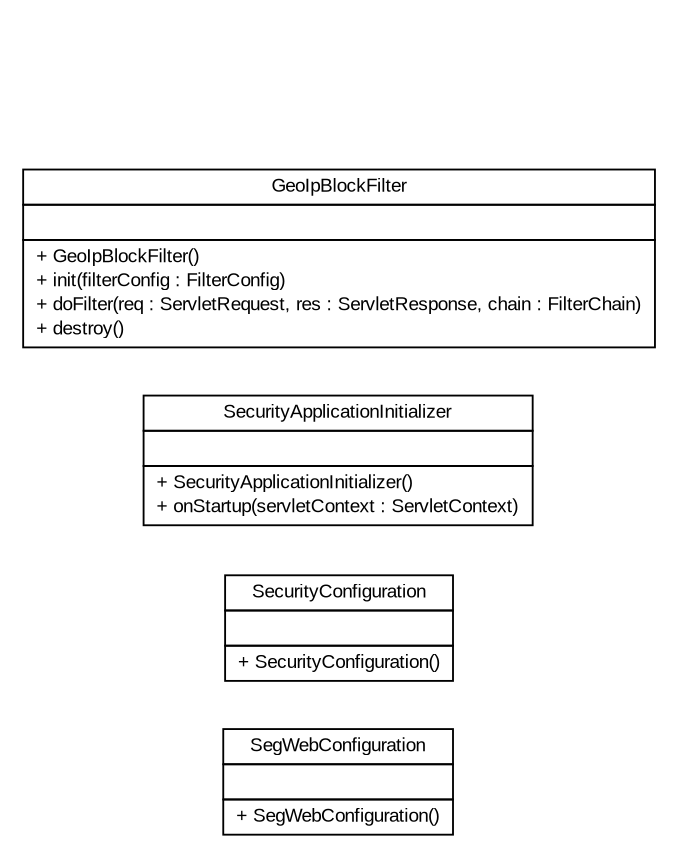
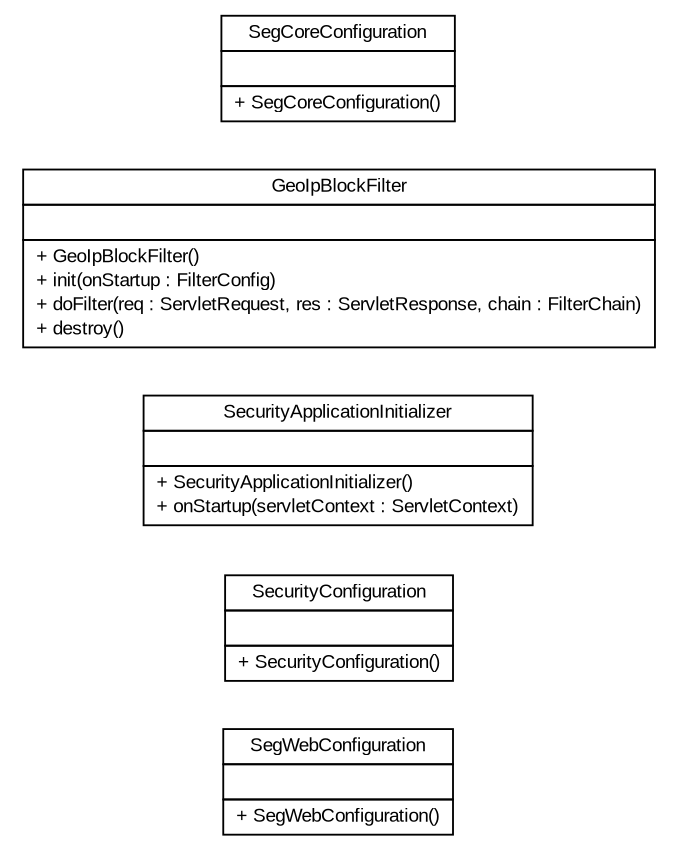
none -> (338, 68)
(161, 281) -> (157, 281)
